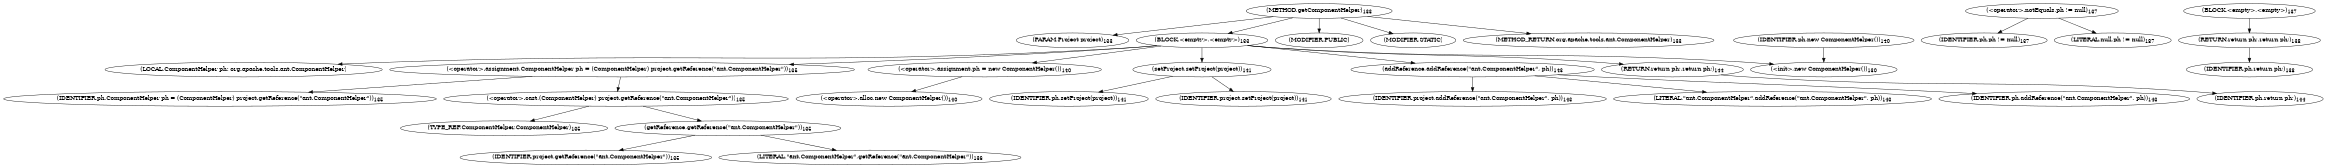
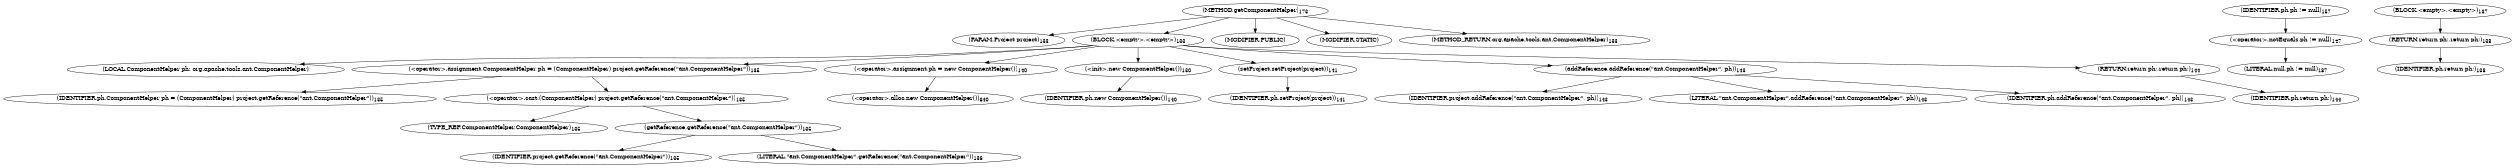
(1367, 10) -> (1304, 10)
(2093, 10) -> (2337, 40)
(2015, 25) -> (2286, 24)
(2025, 40) -> (2326, 10)
(1824, 53) -> (1126, 83)
(953, 98) -> (984, 98)
(1244, 99) -> none
